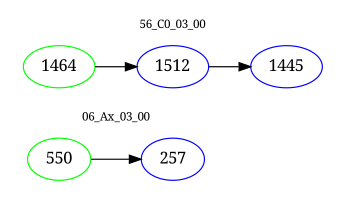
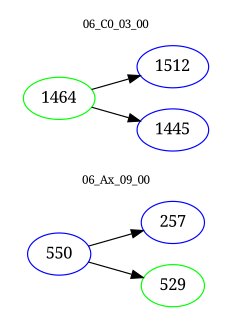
(173, 25) -> (116, 25)
(224, 67) -> (110, 113)
(116, 118) -> (116, 181)
(59, 159) -> (59, 254)
none -> (173, 286)
